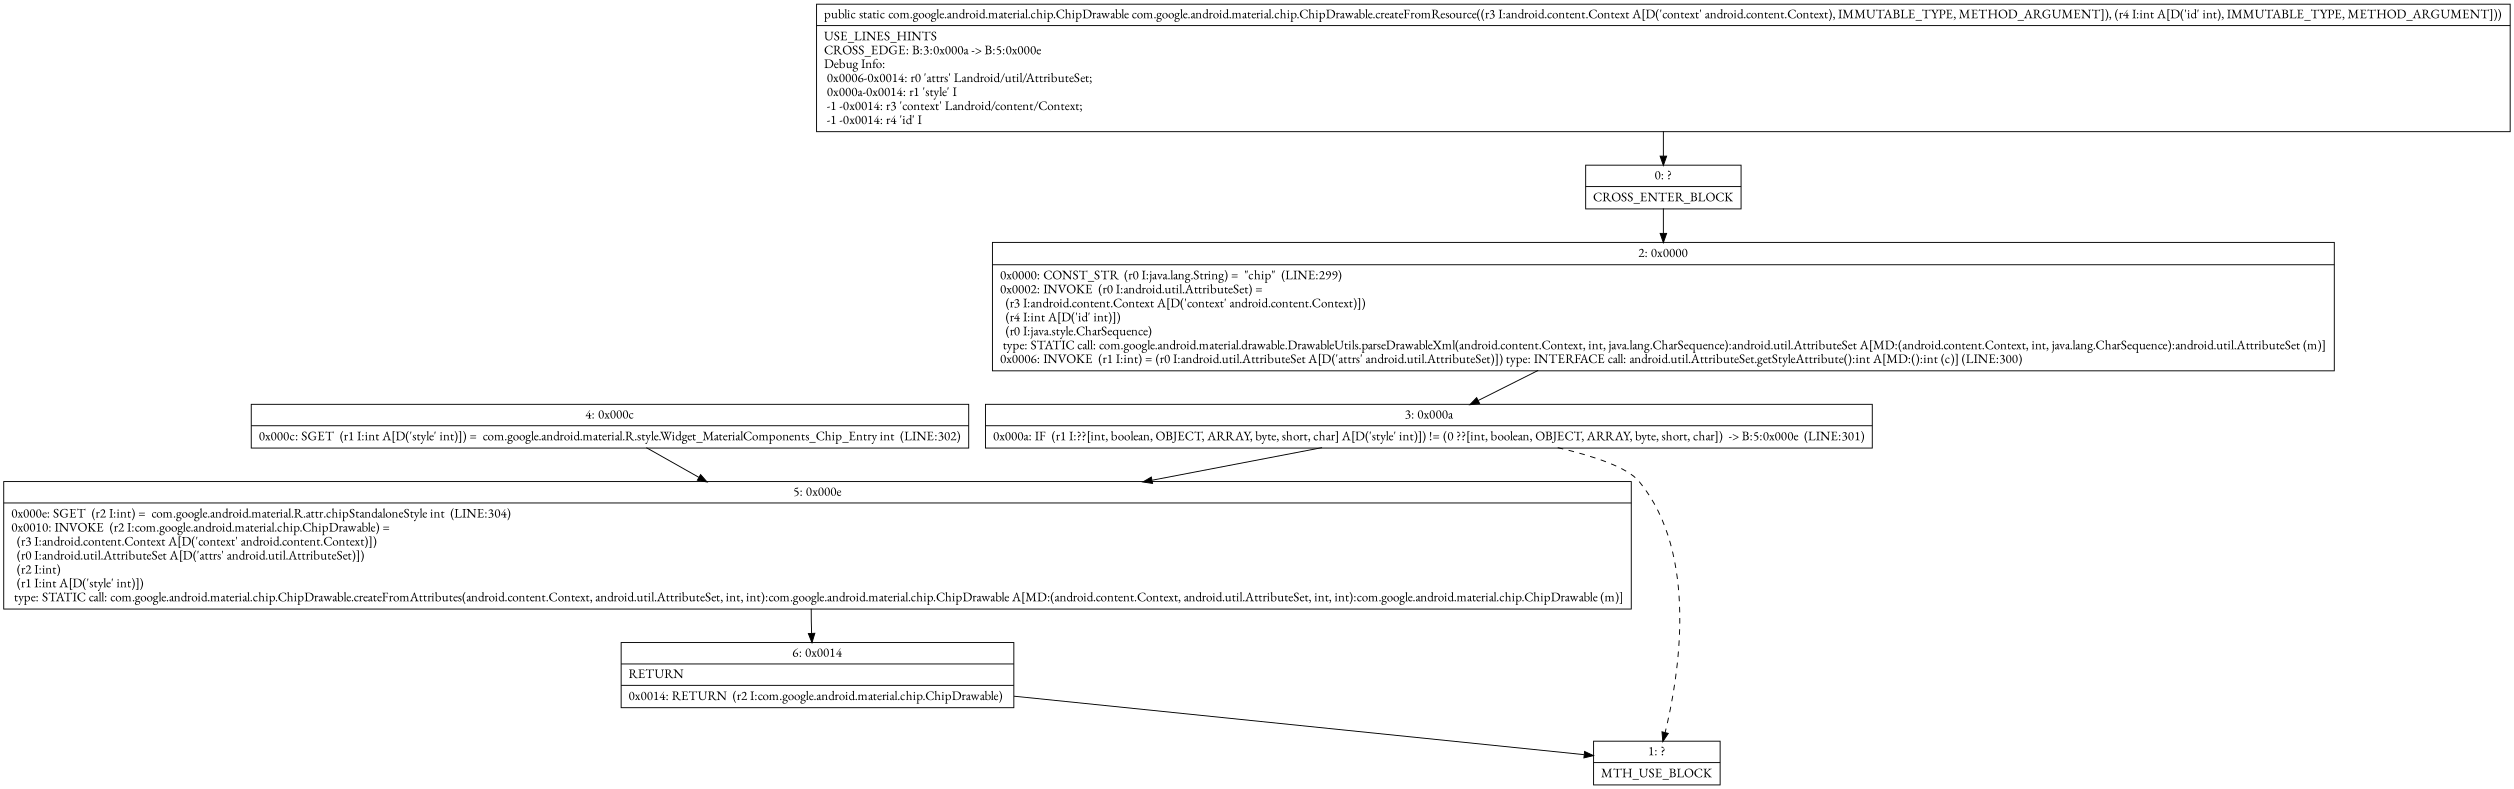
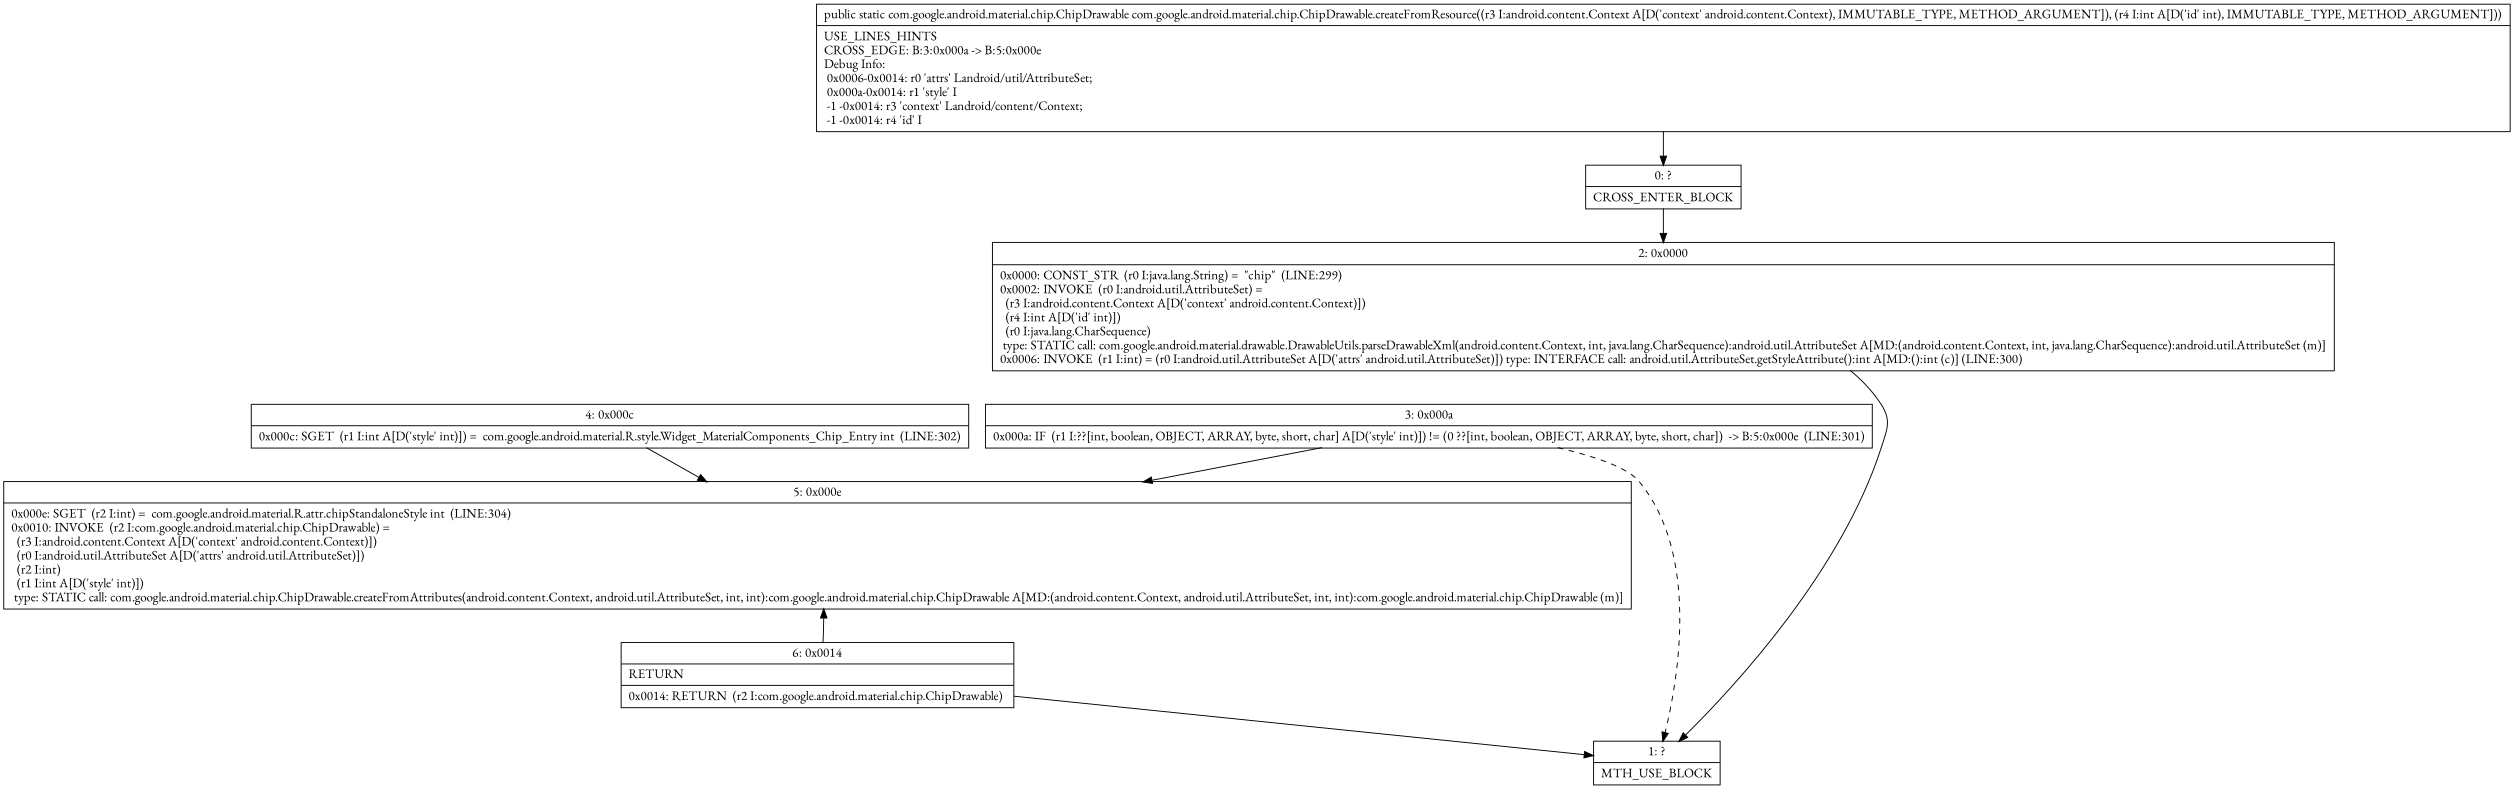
(1076, 331) -> (1076, 331)
(1508, 385) -> (1825, 564)
(811, 621) -> (823, 630)
